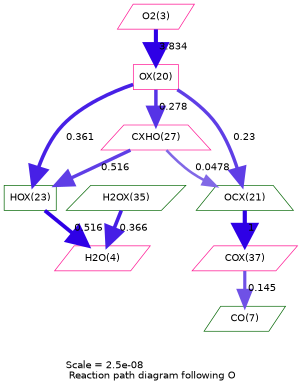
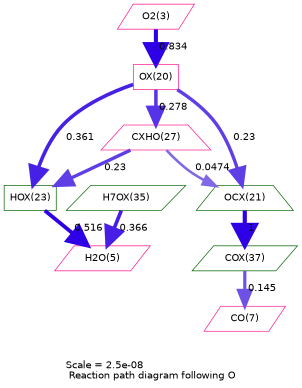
(172, 47) -> (172, 47)
(114, 168) -> (114, 168)
(211, 168) -> (211, 168)
(126, 198) -> (126, 198)
(102, 258) -> (102, 258)
(245, 258) -> (245, 258)
(245, 319) -> (245, 319)
